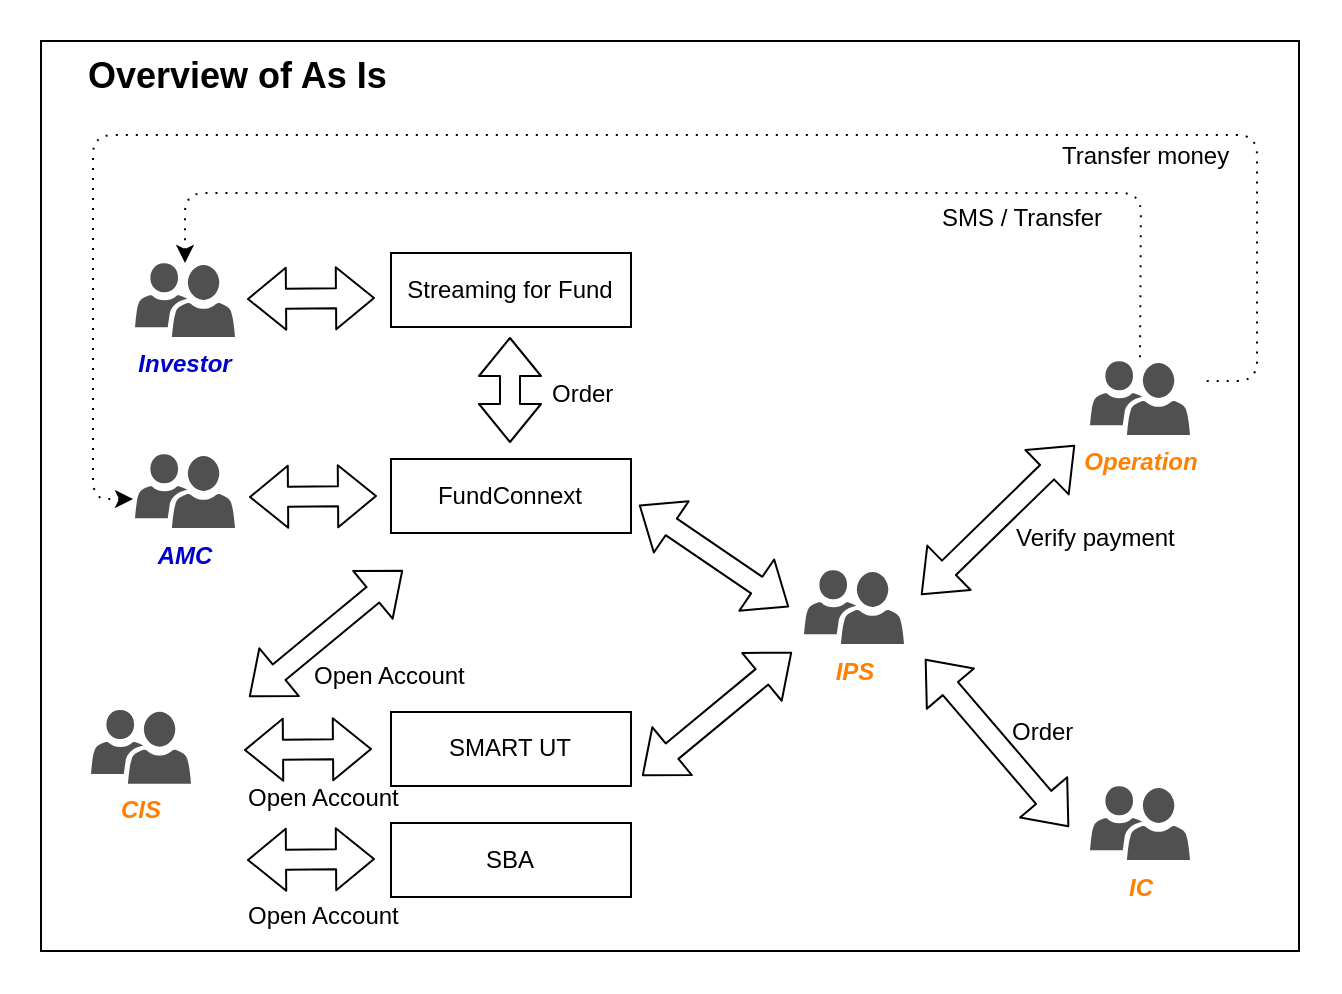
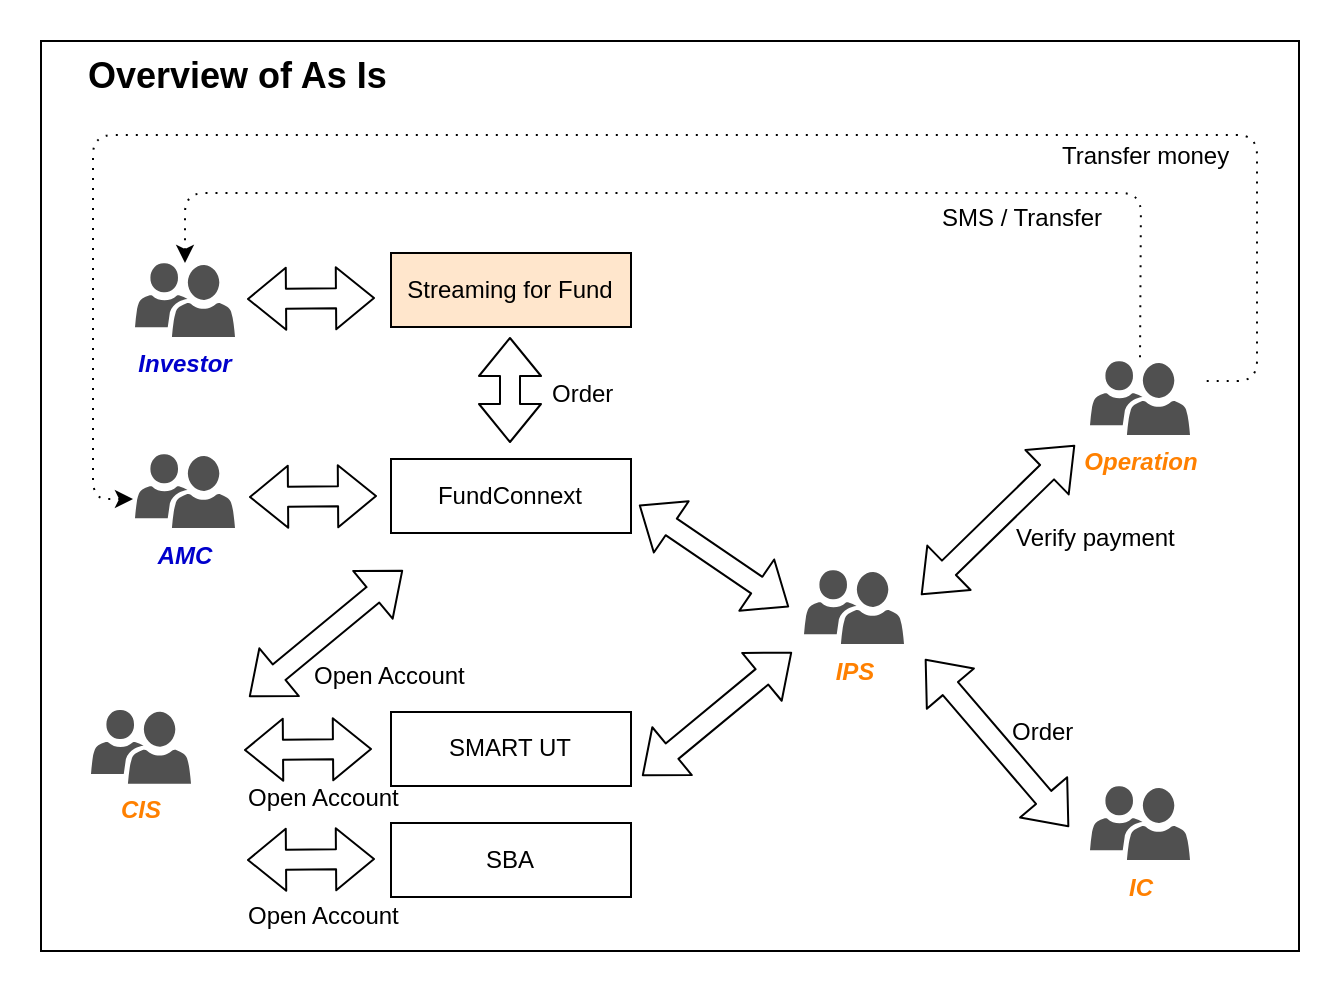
(511, 290) -> (511, 290)
